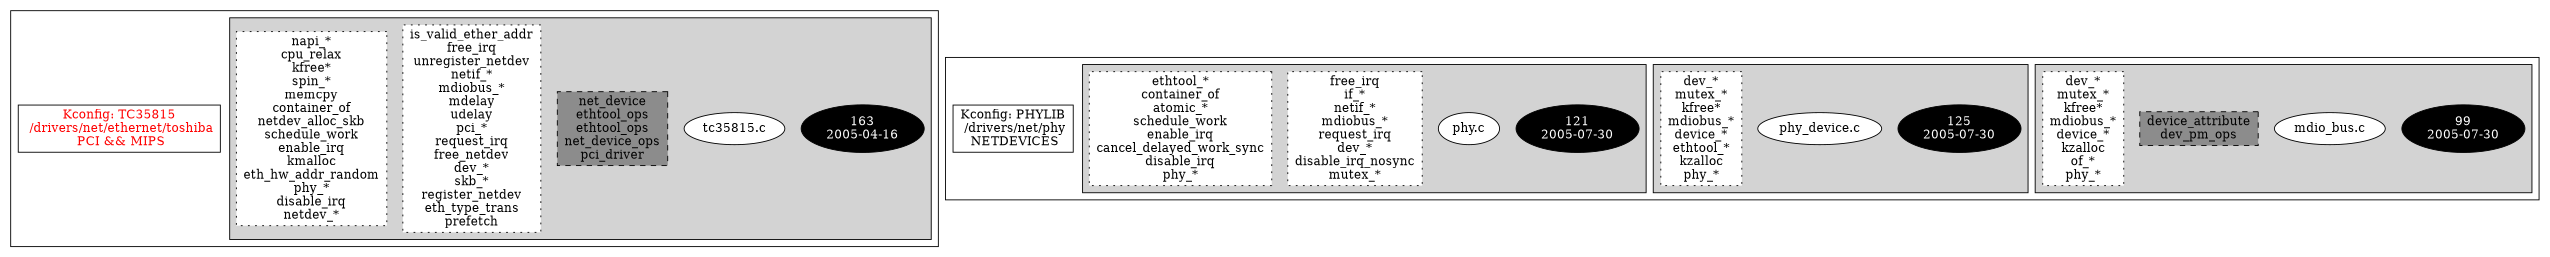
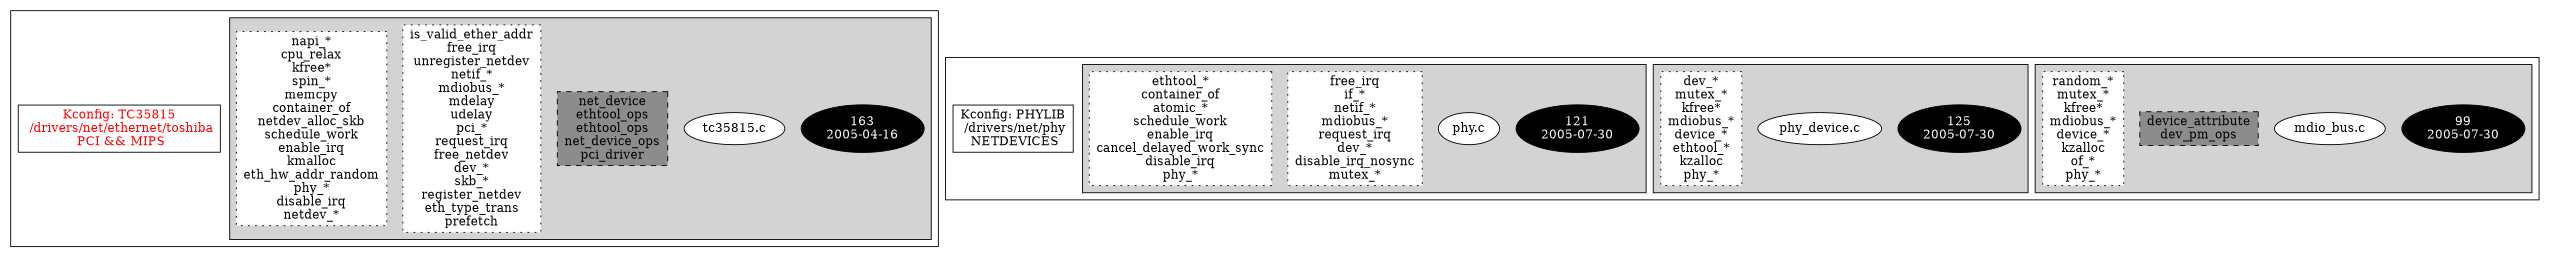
(2083, 129) -> (2083, 129)
